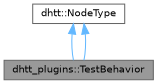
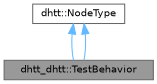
(79, 70) -> (79, 70)
